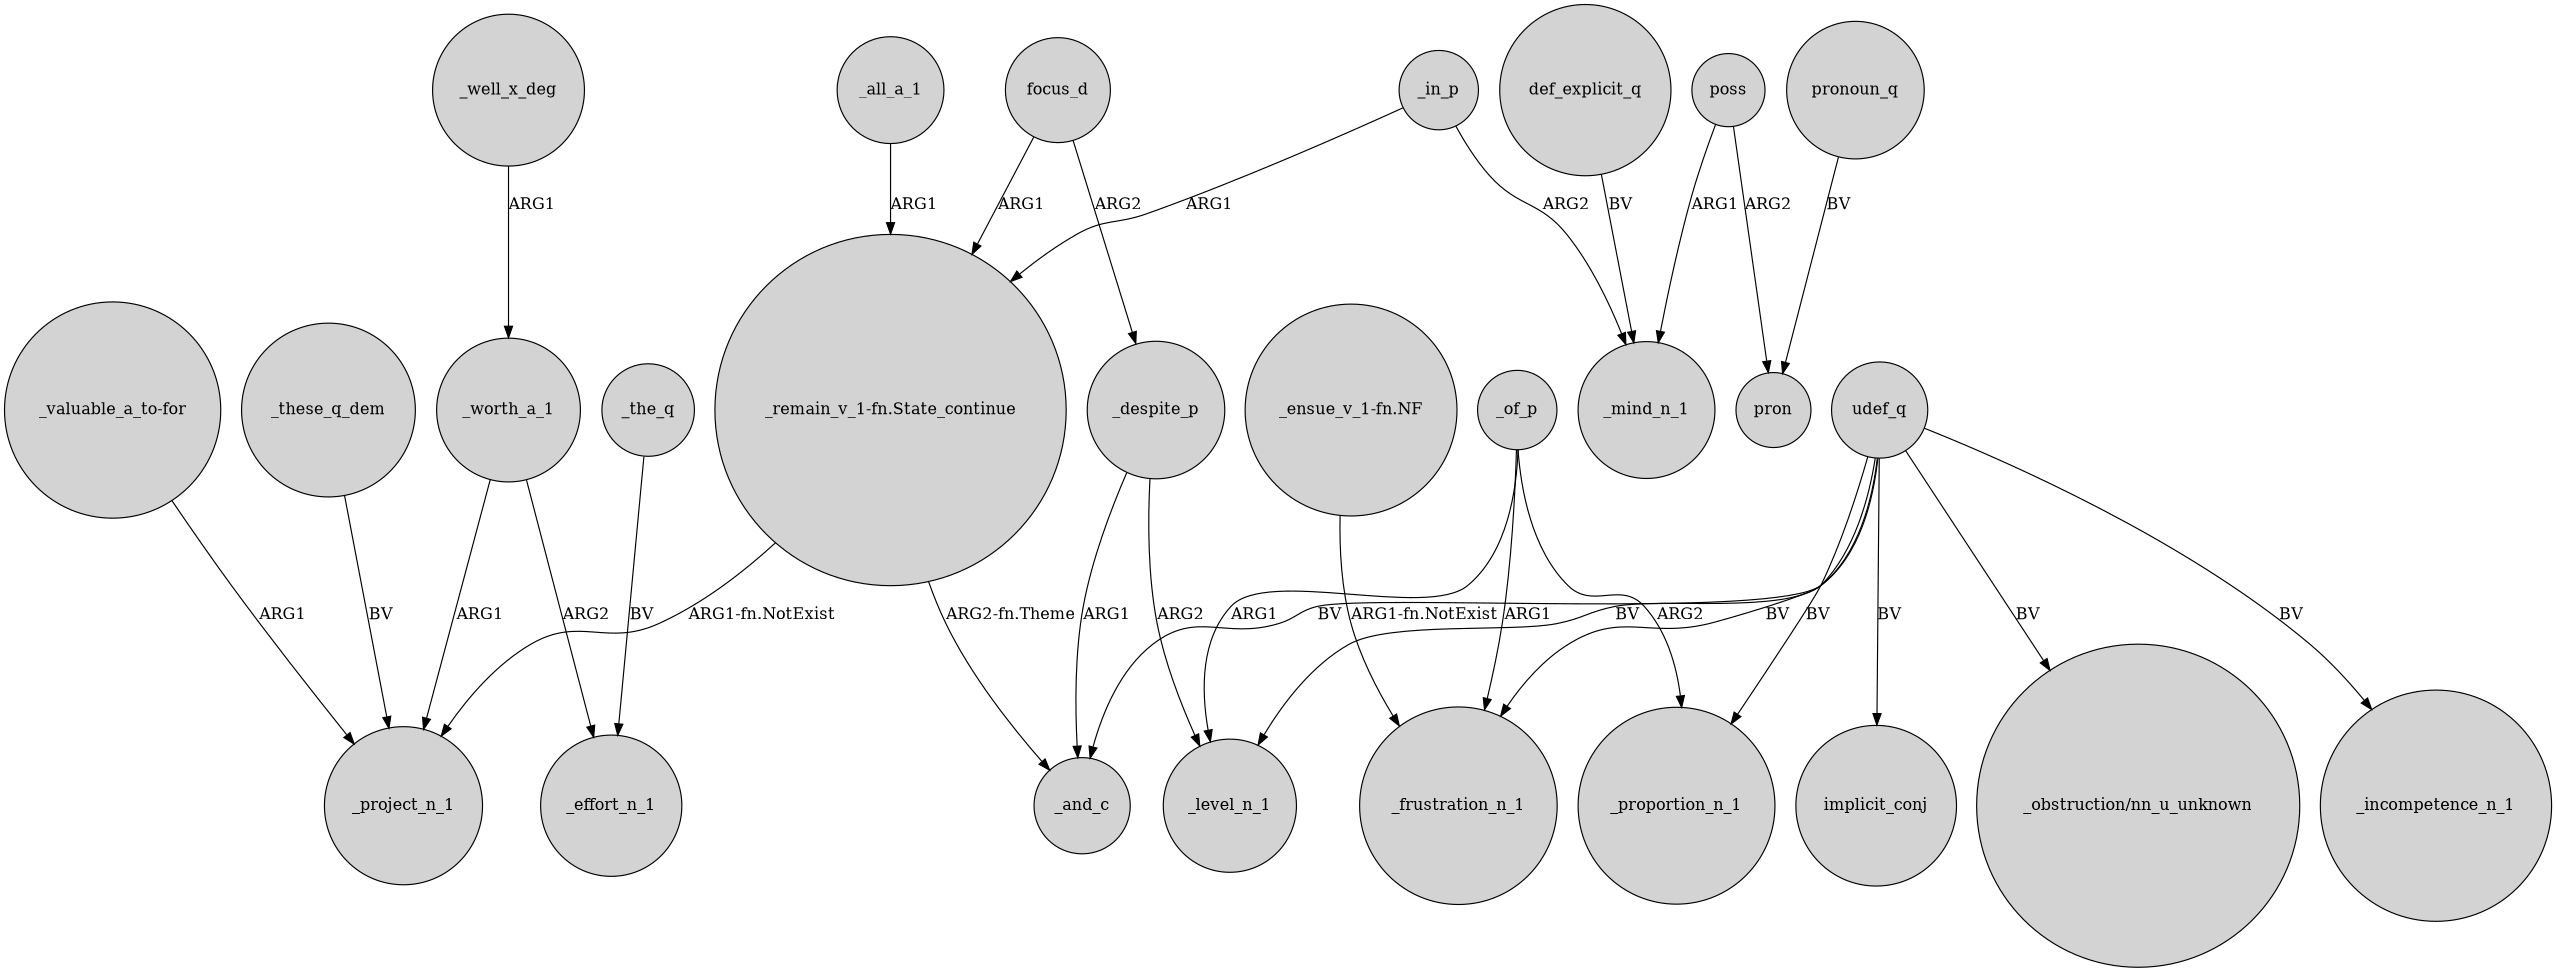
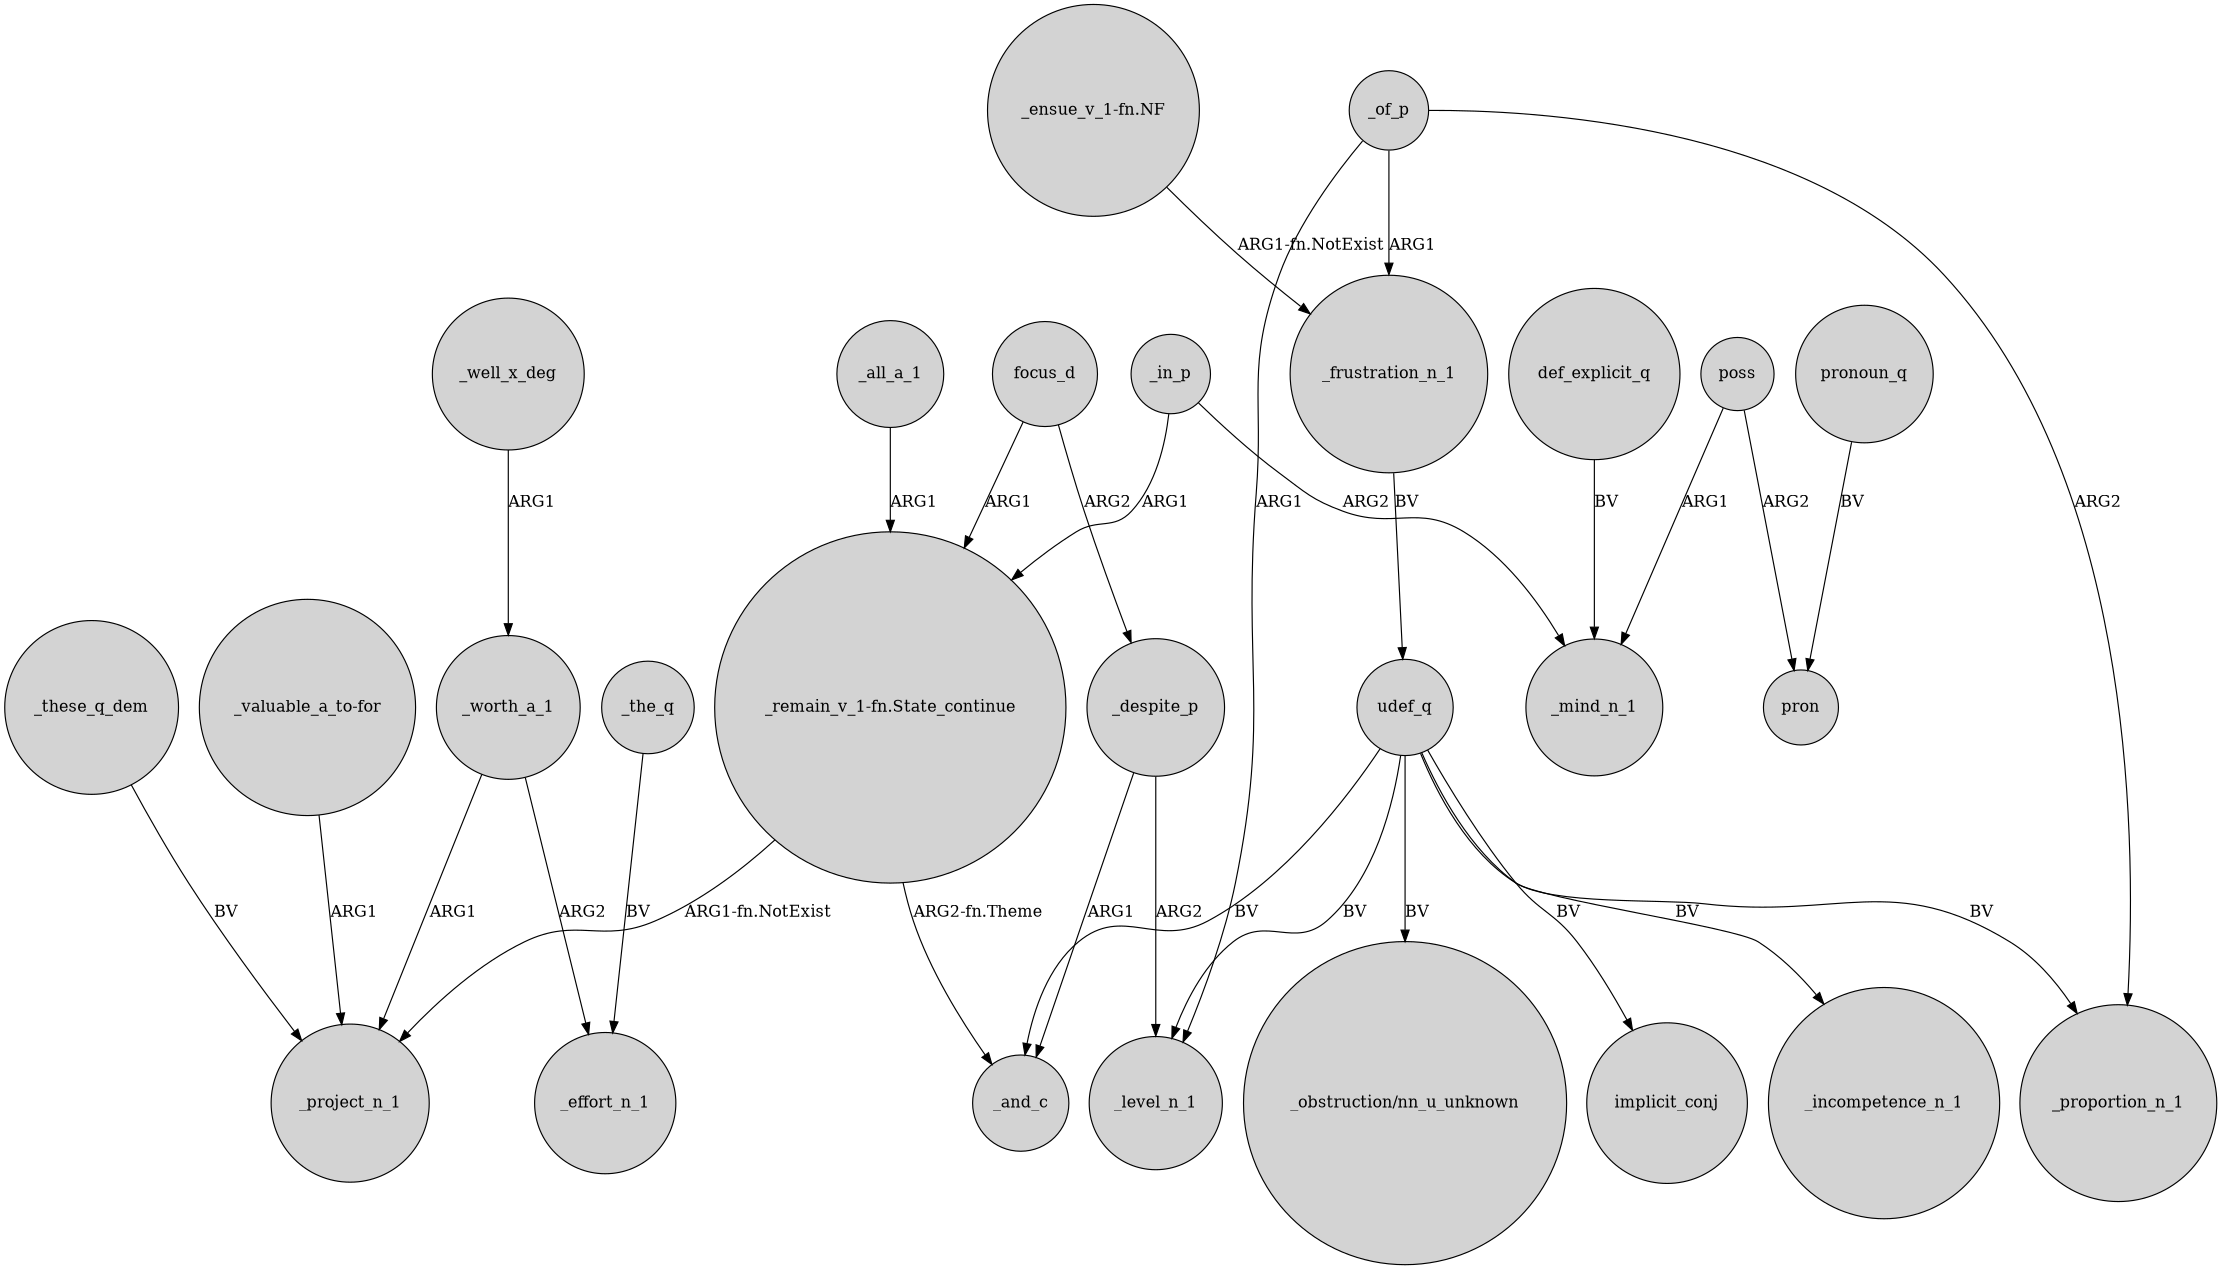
(1722, 620) -> (1398, 560)
